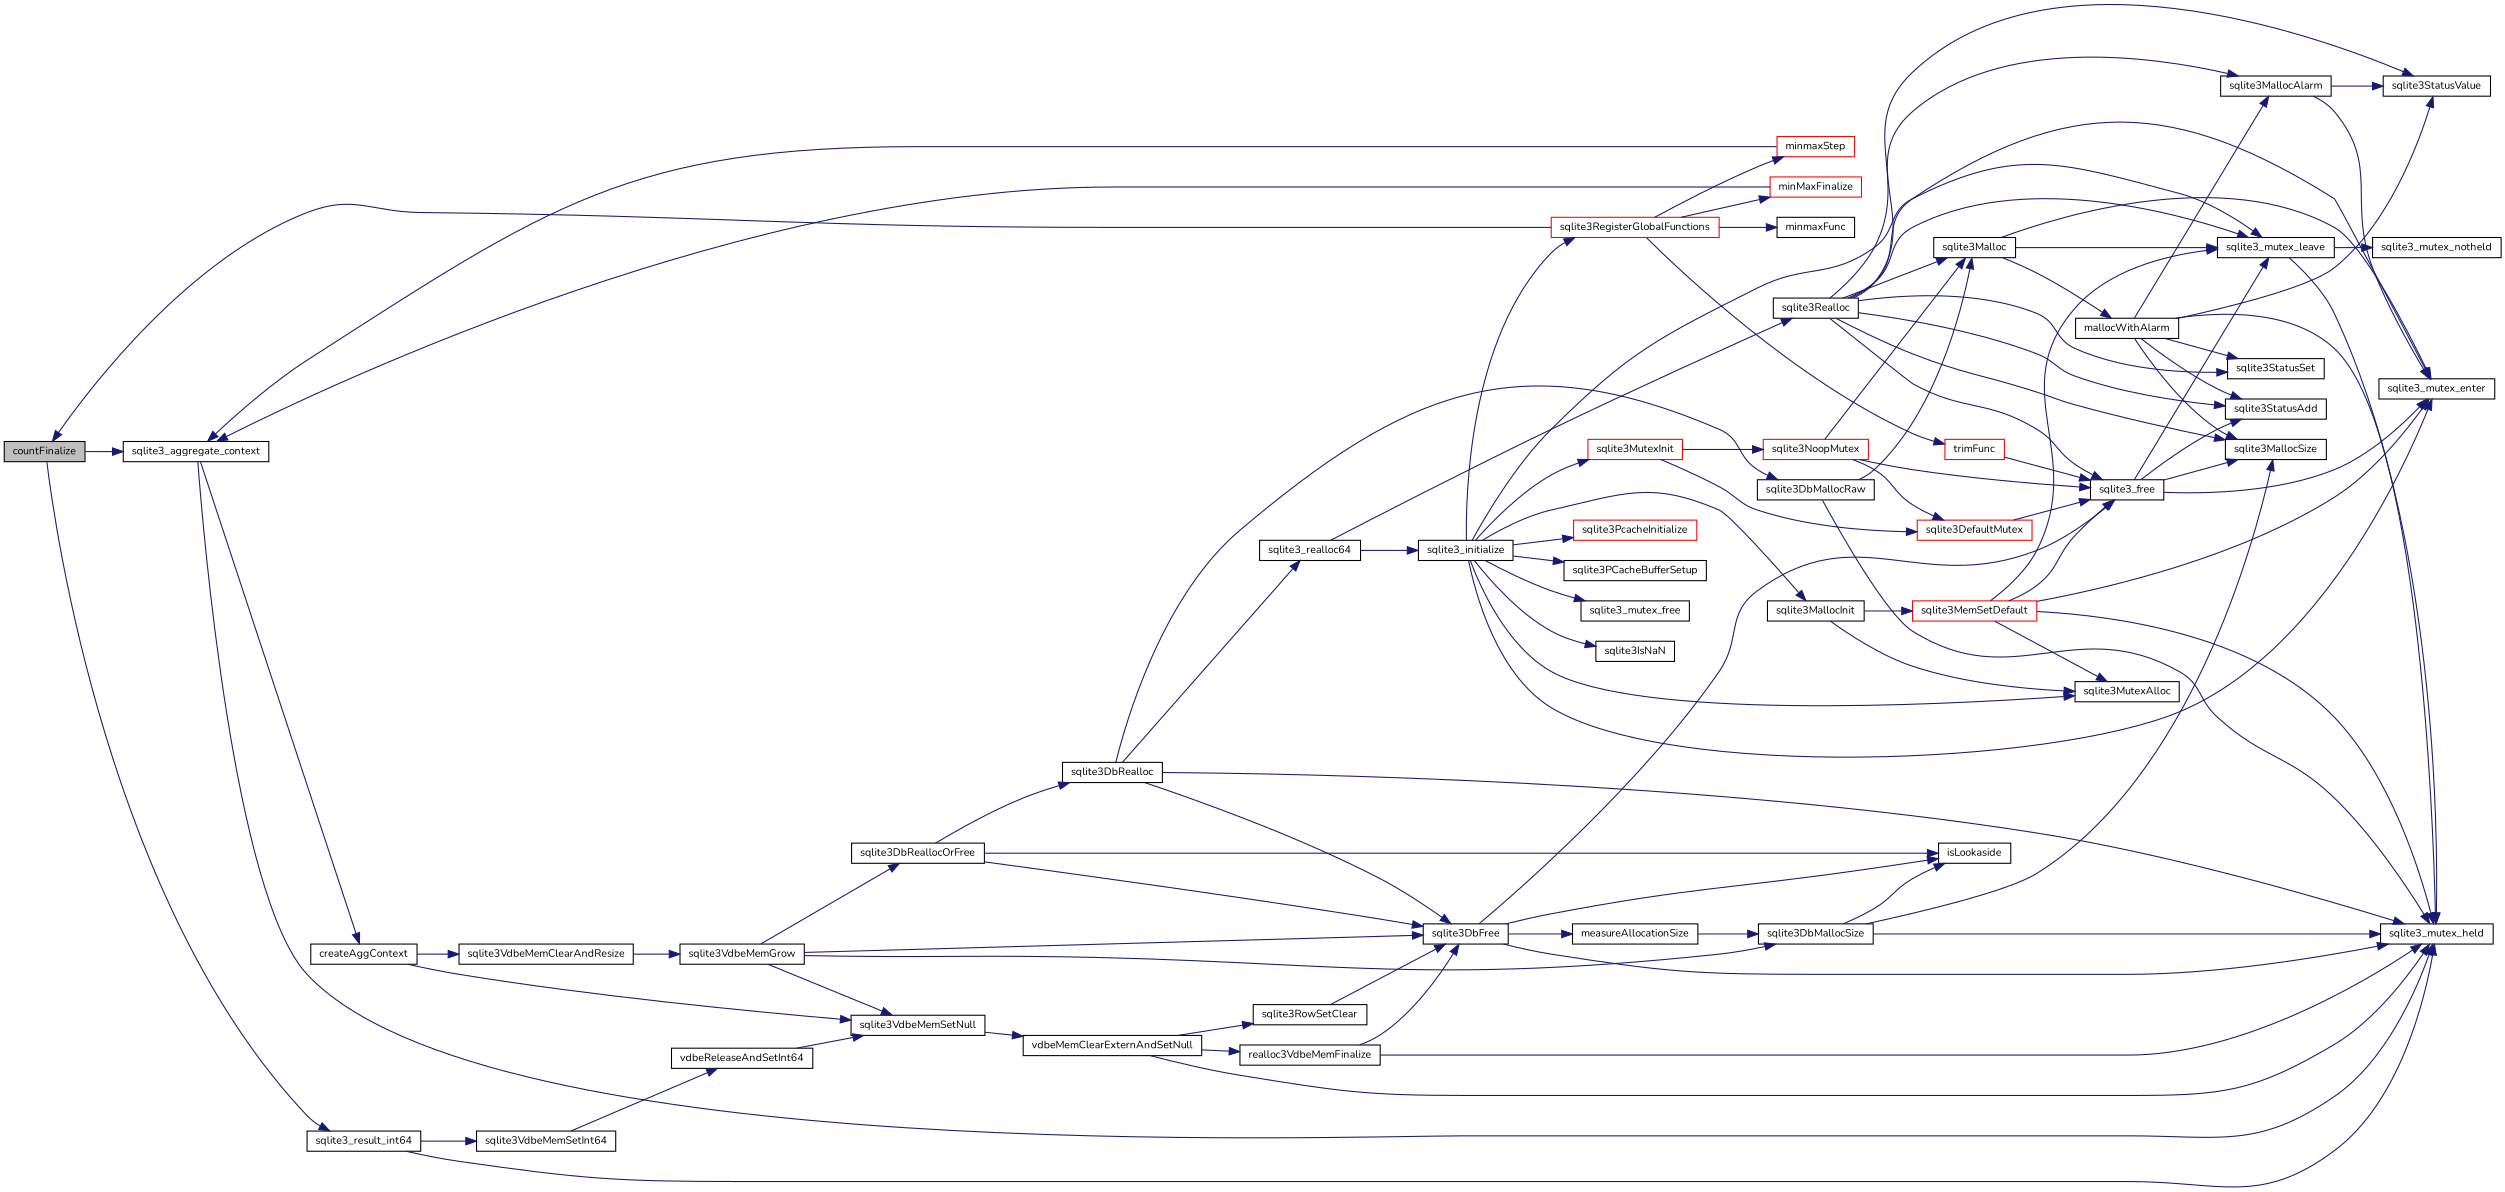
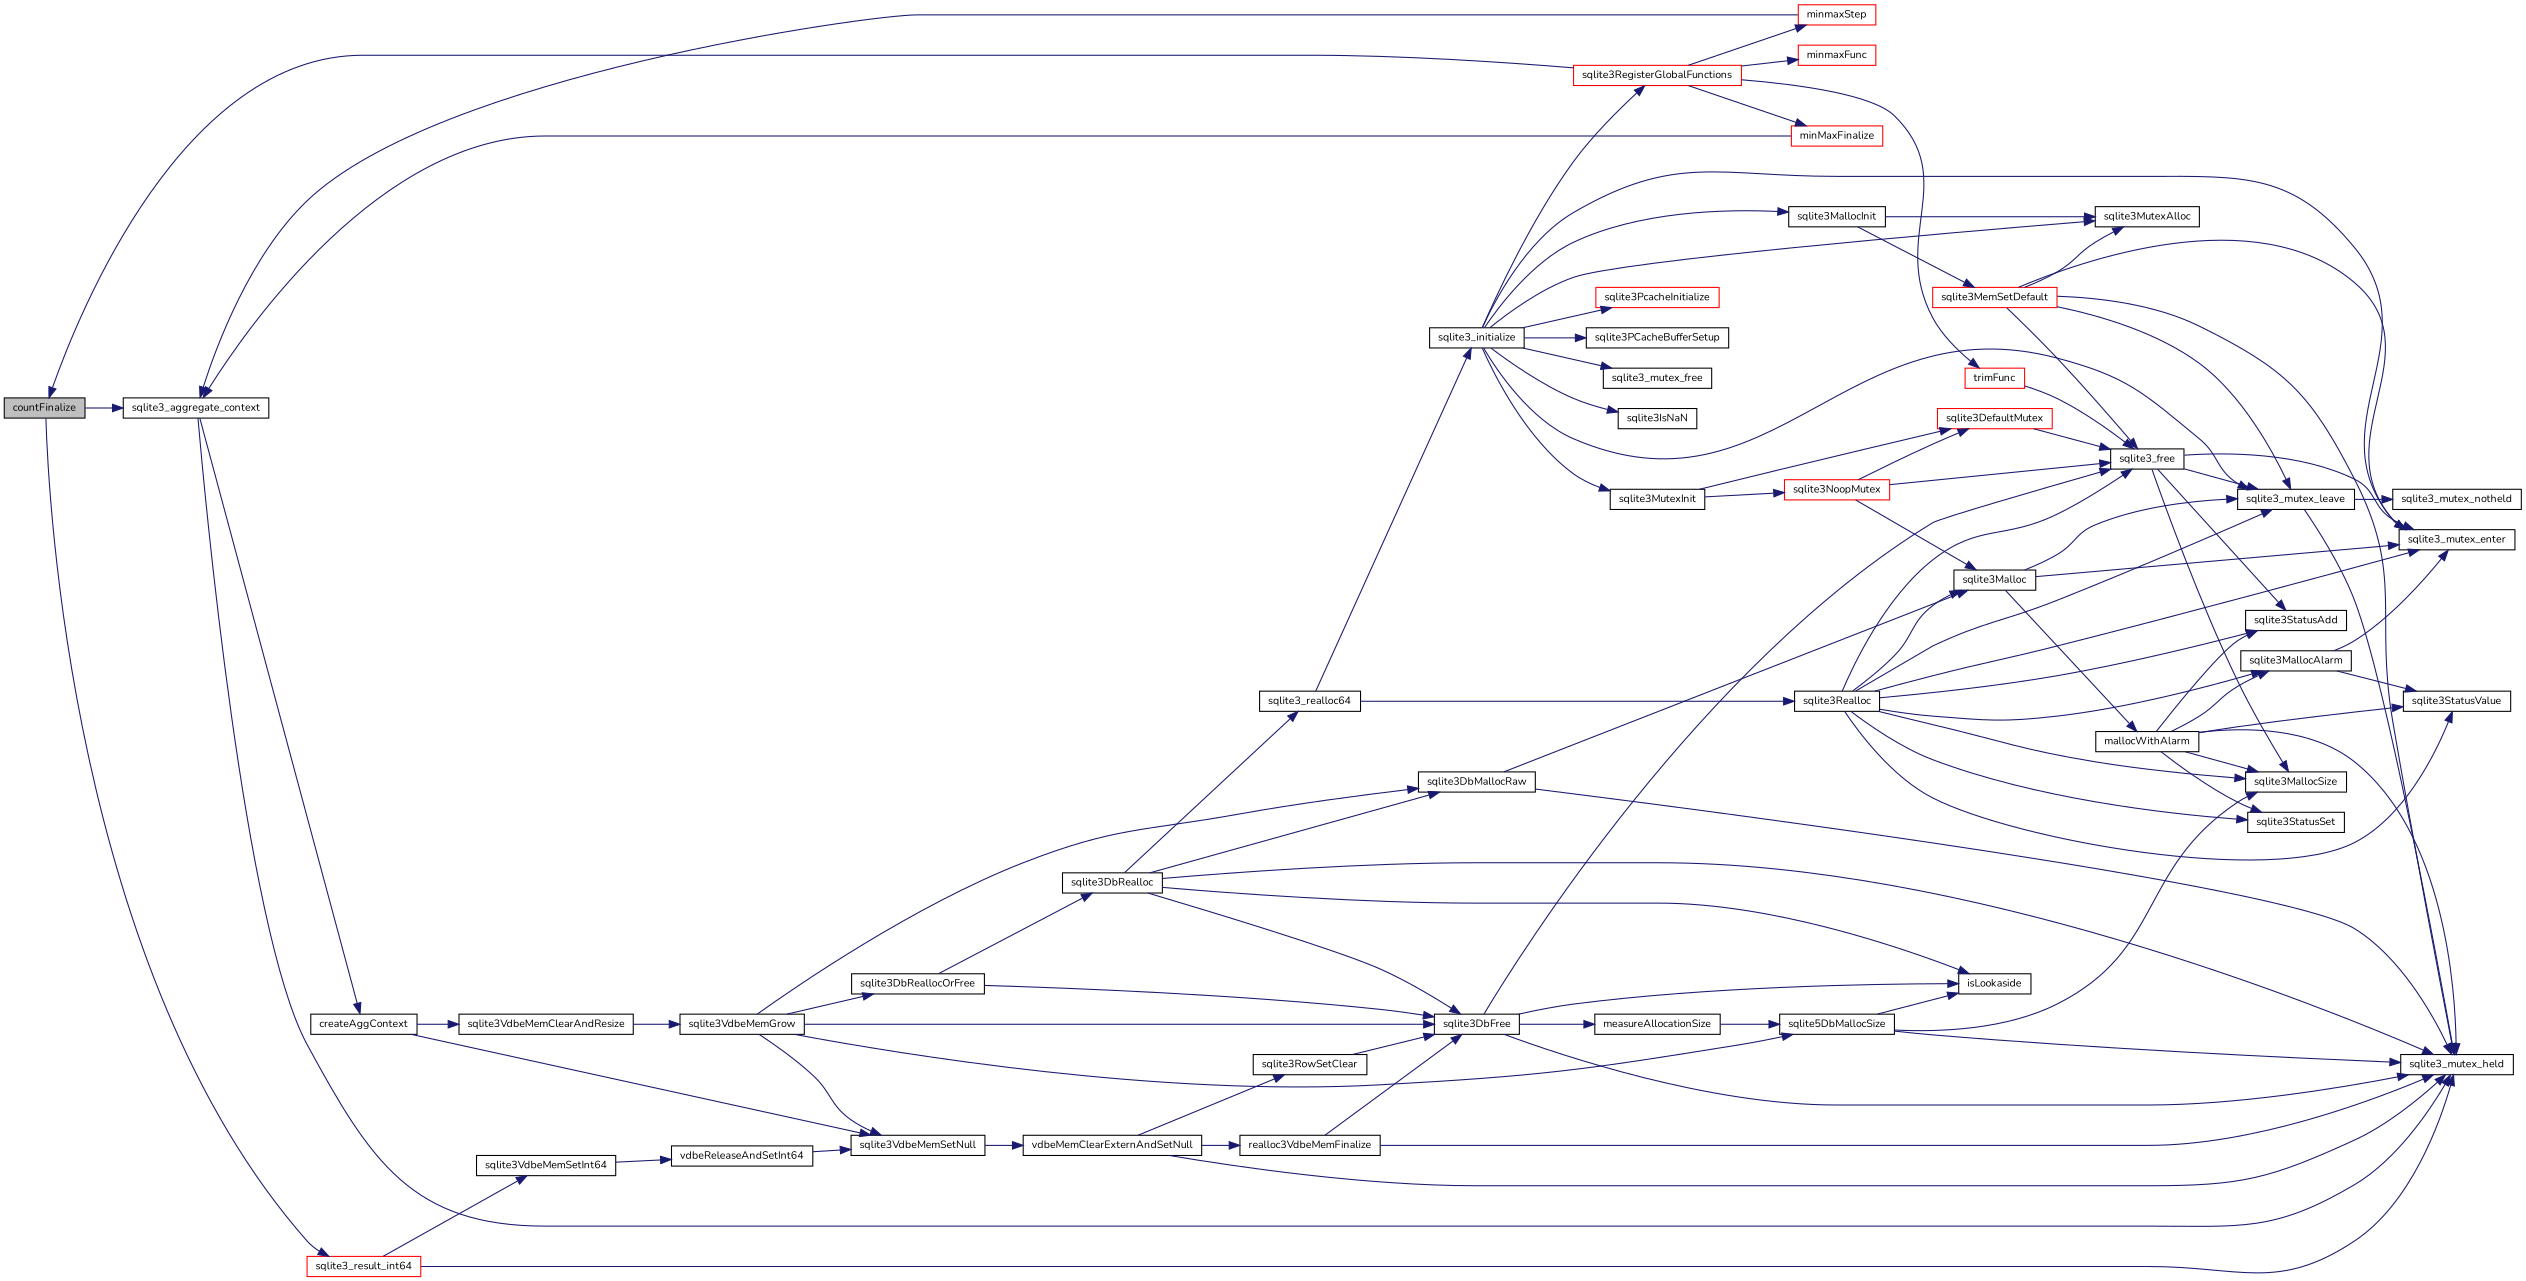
(1816, 227) -> (1837, 55)
(1635, 449) -> (1658, 499)
none -> (1064, 848)
(1456, 853) -> (1545, 903)
(1816, 934) -> (1837, 1024)
(364, 1141) -> (364, 1266)
